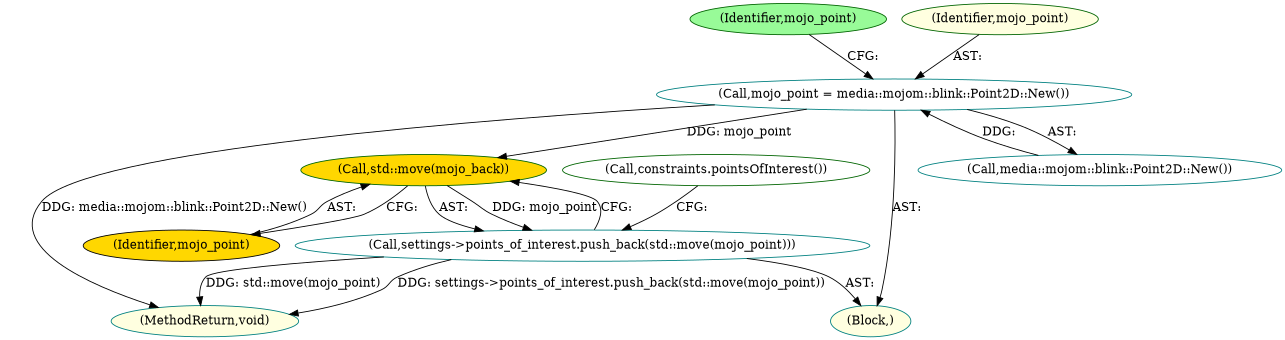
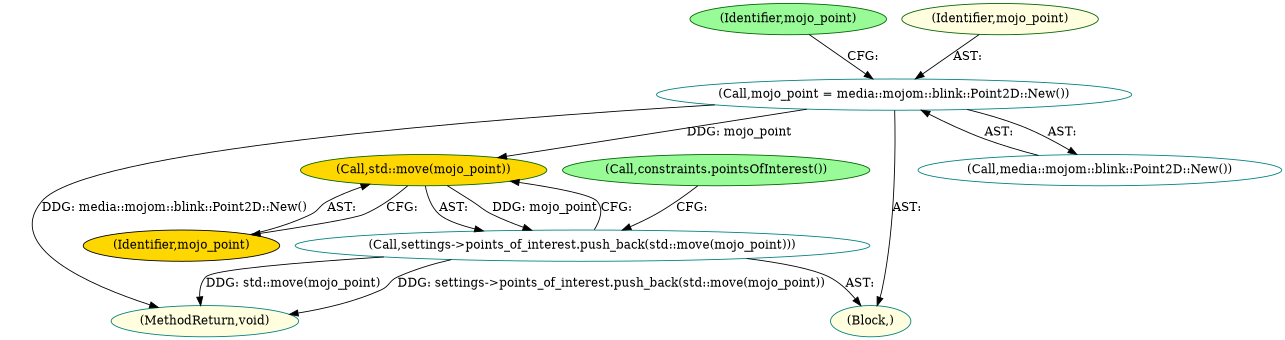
(1001, 132) -> (1001, 132)
(424, 170) -> (424, 170)
(716, 170) -> (716, 170)
